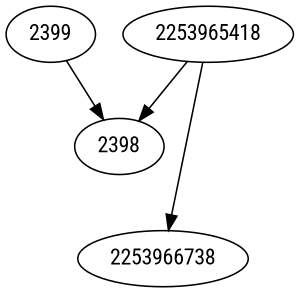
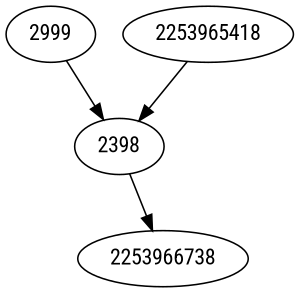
(51, 34) -> (51, 34)
(187, 139) -> (138, 195)
